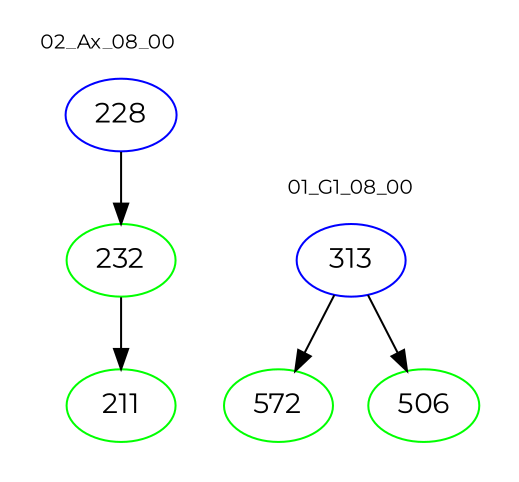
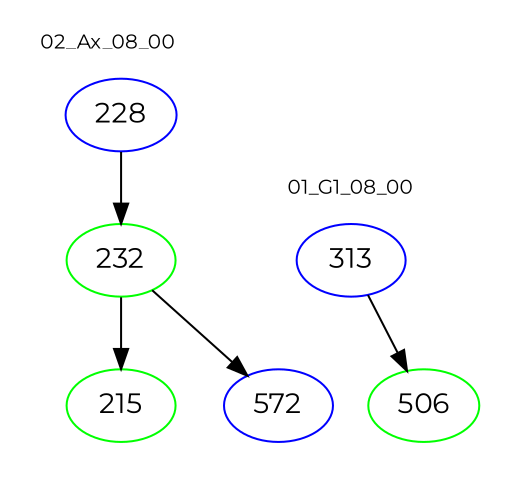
(319, 324) -> (178, 314)
(121, 406) -> (121, 406)
(278, 406) -> (278, 406)
